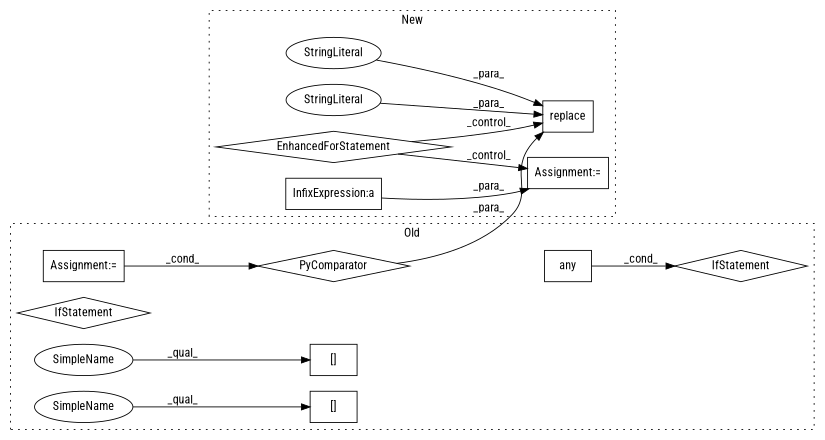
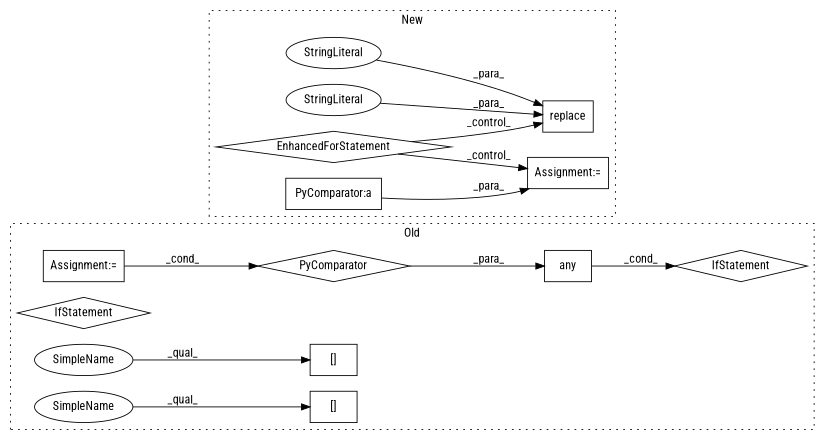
(334, 194) -> (334, 194)
(495, 229) -> (472, 266)
